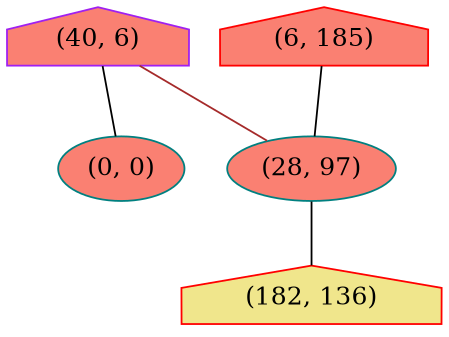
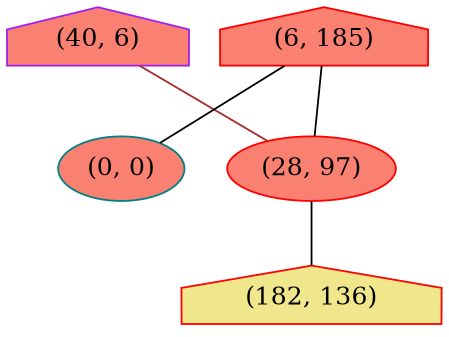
(109, 101) -> (225, 102)
(312, 169) -> (312, 169)
